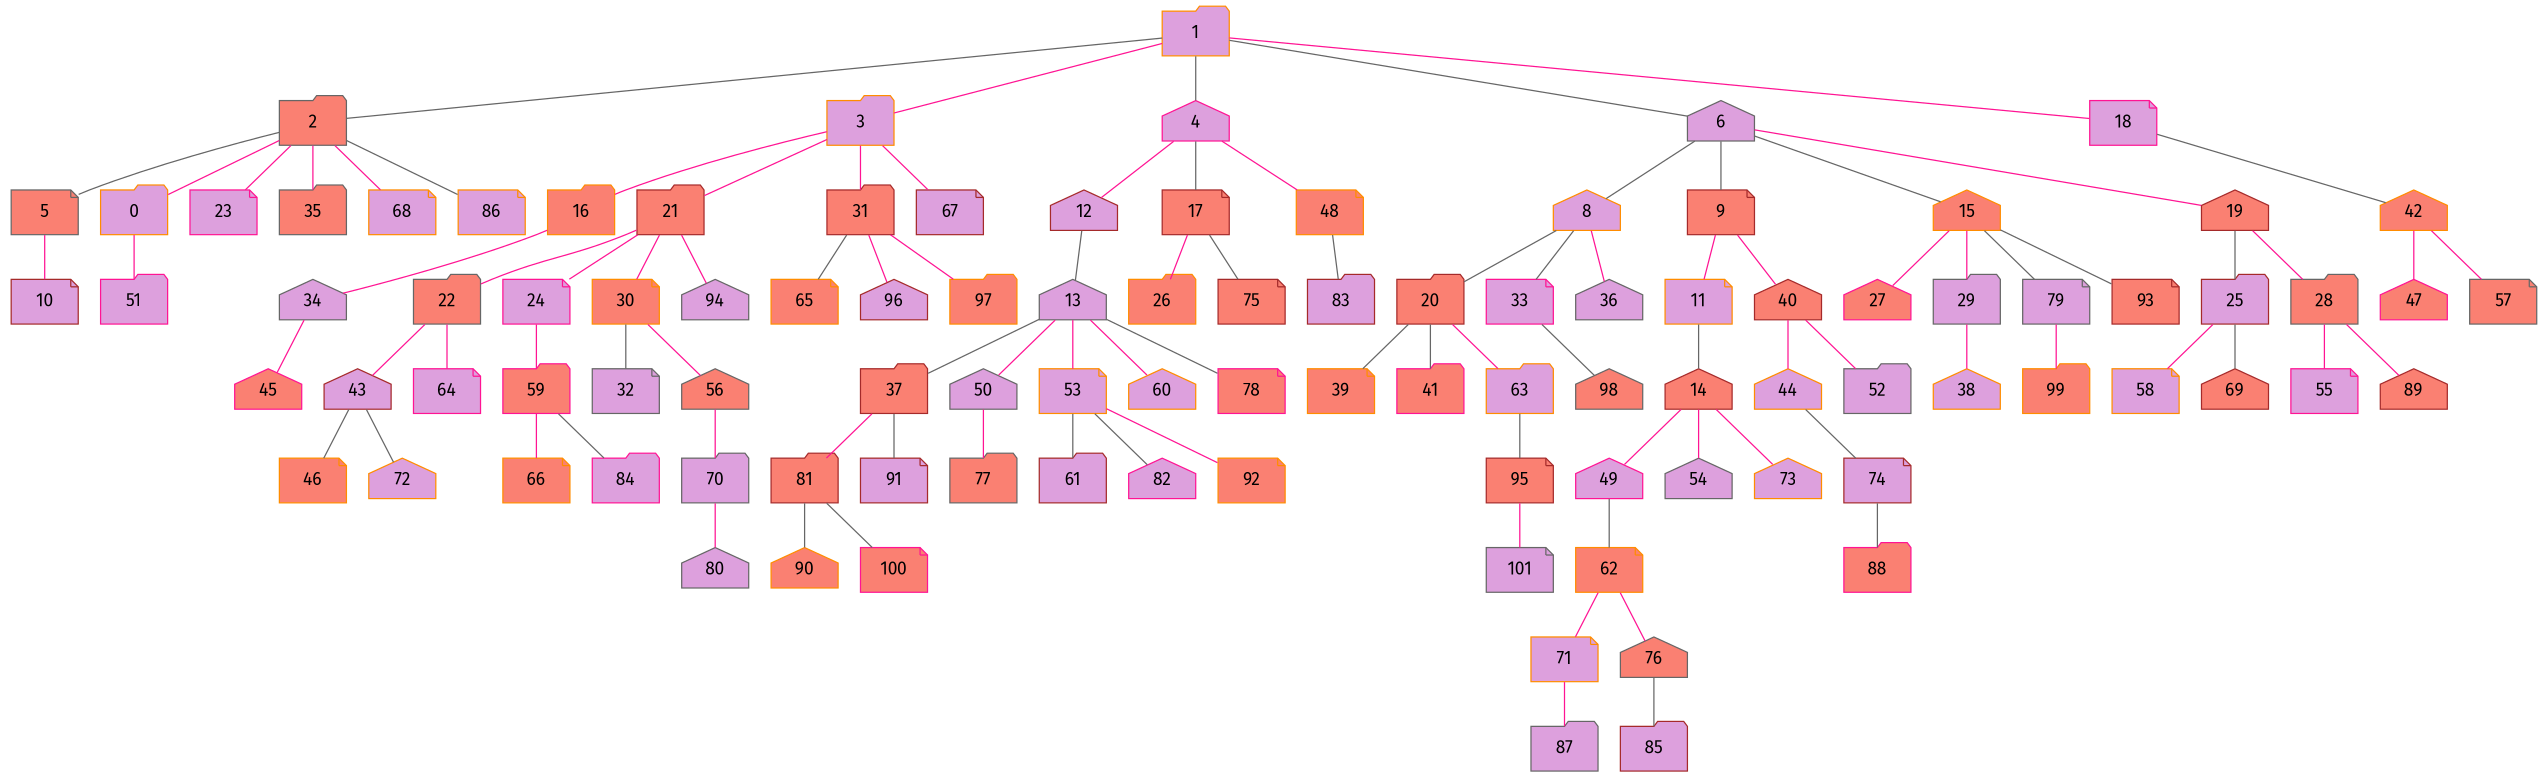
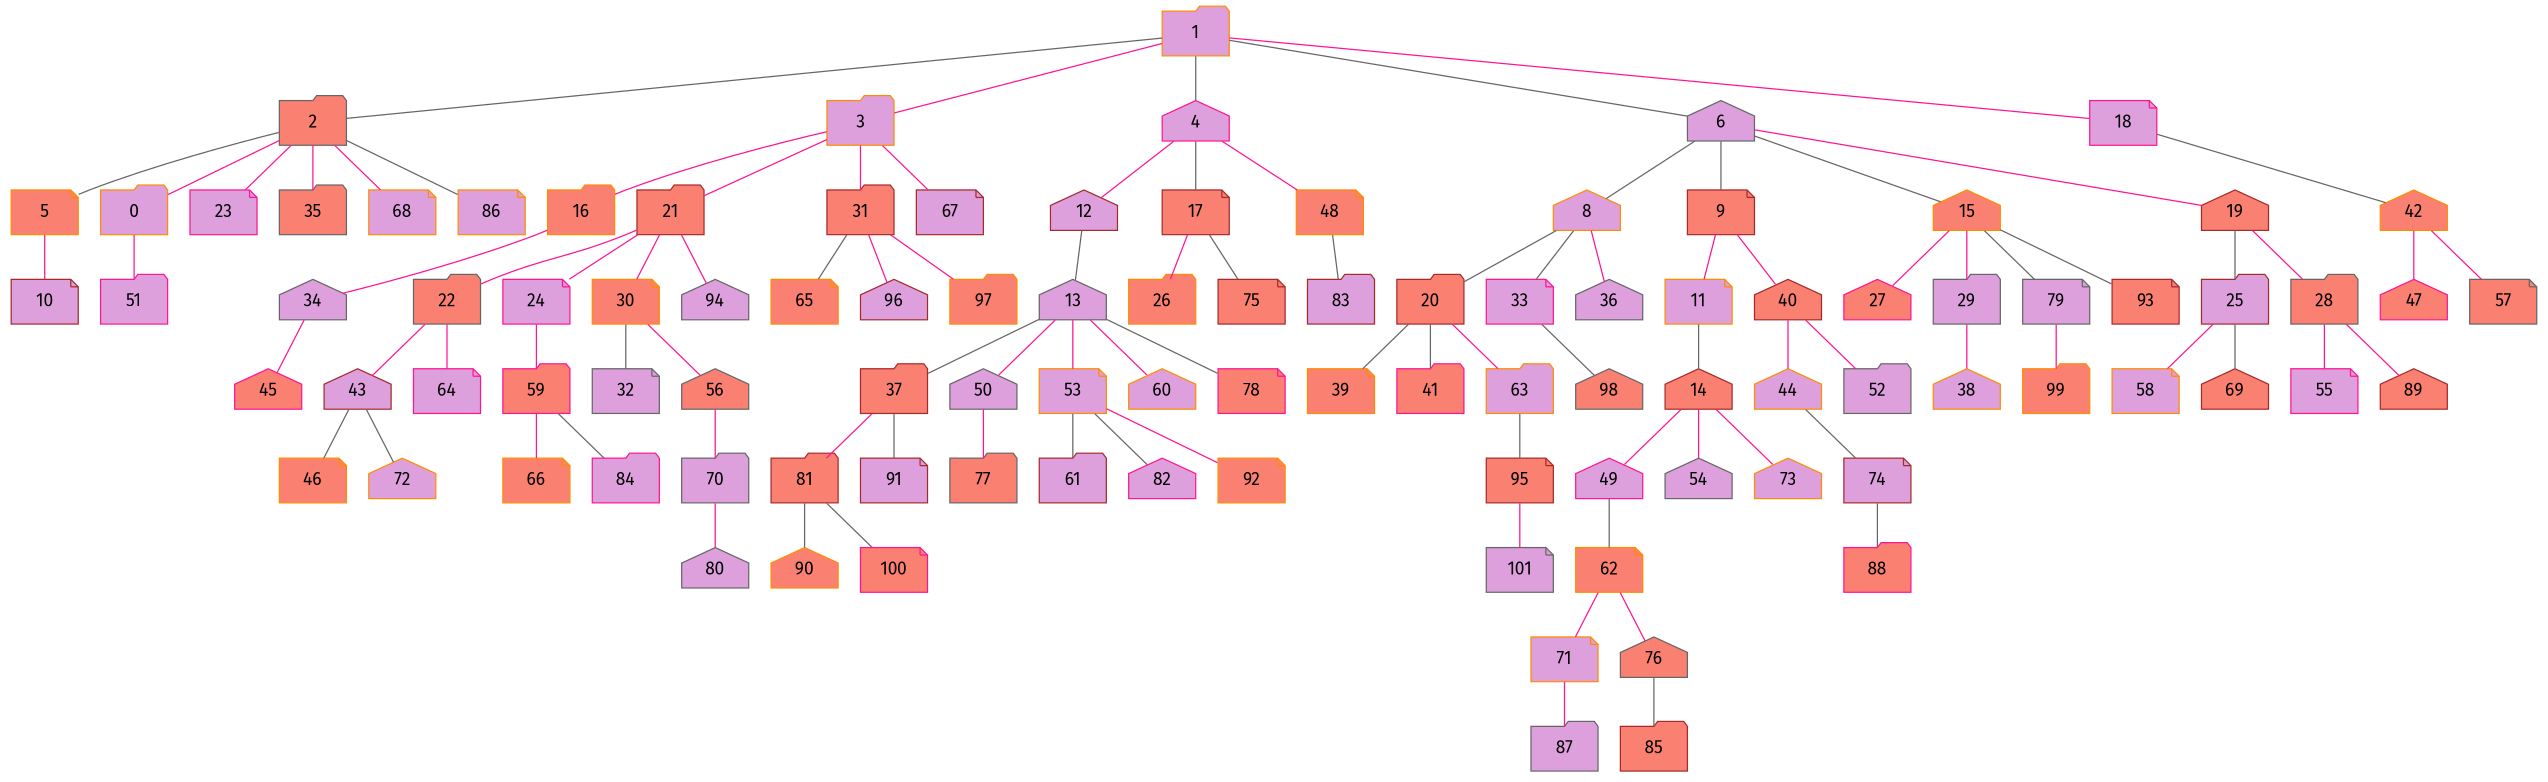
(45, 212) -> (45, 212)
(1654, 749) -> (1654, 749)
